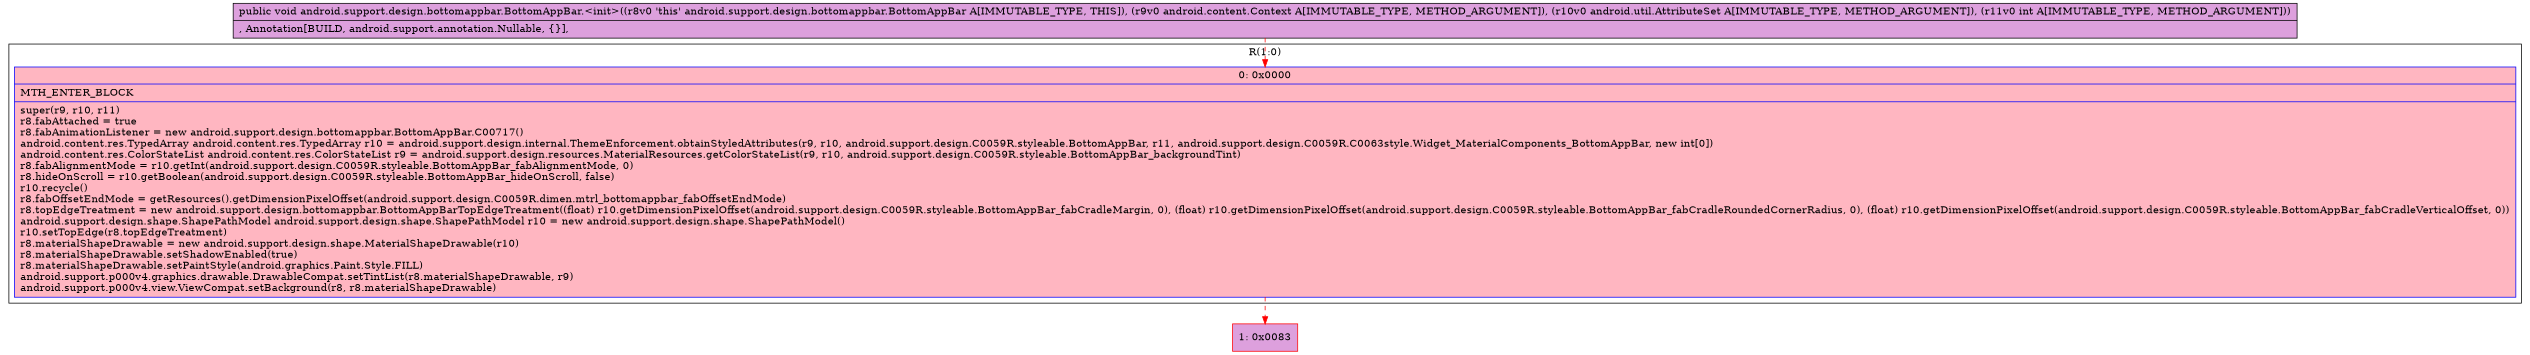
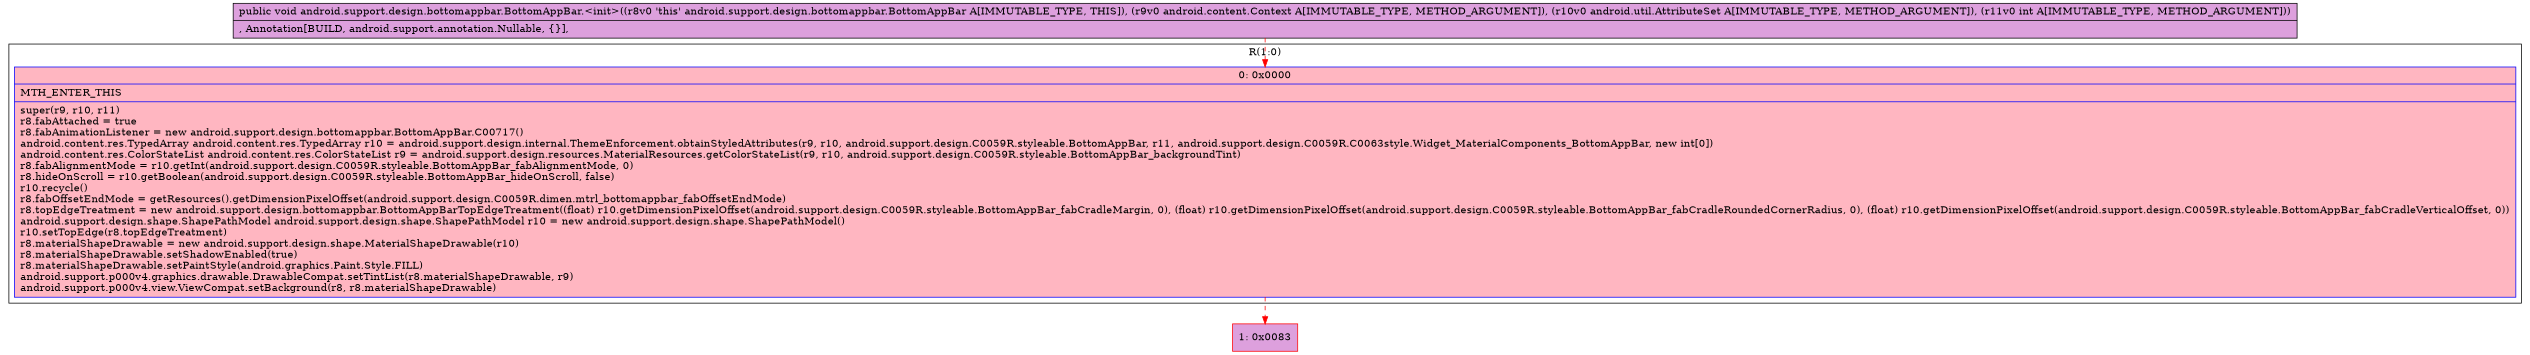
(77, 93) -> (71, 93)
